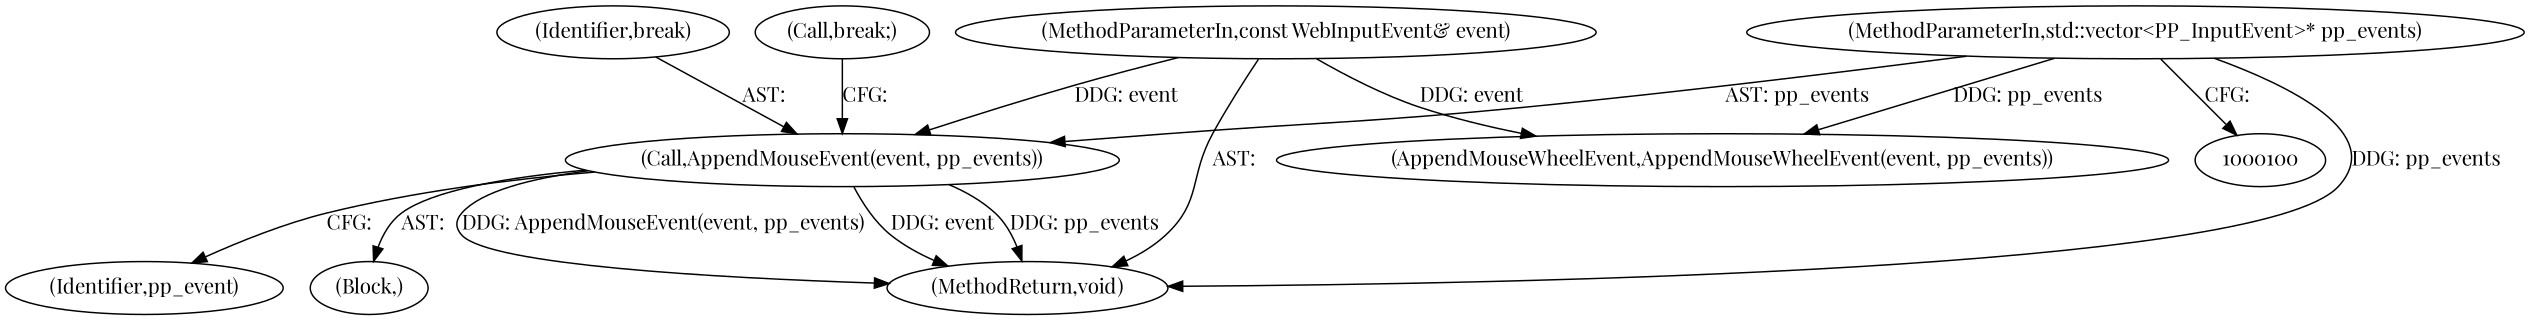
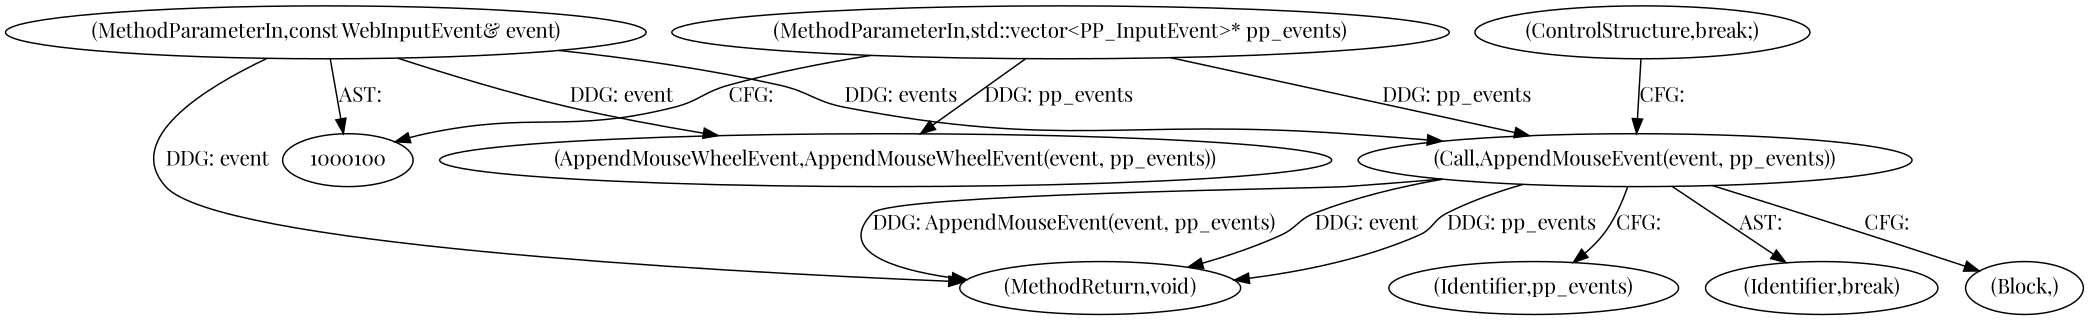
(842, 32) -> (1642, 32)
none -> (336, 89)
(720, 92) -> (1723, 220)
(1127, 96) -> (901, 96)
(1797, 96) -> (1457, 96)
(1238, 160) -> (218, 160)
(426, 224) -> (1890, 224)
(1870, 266) -> none
(144, 288) -> (1534, 288)
